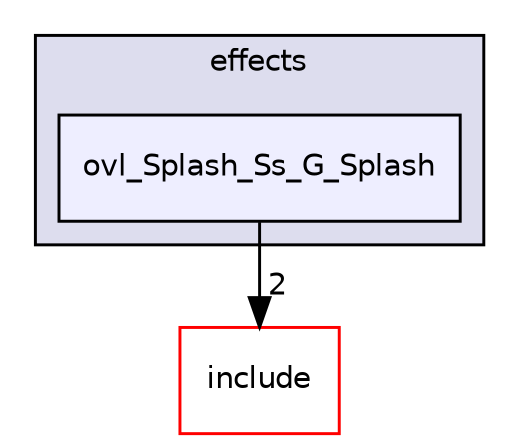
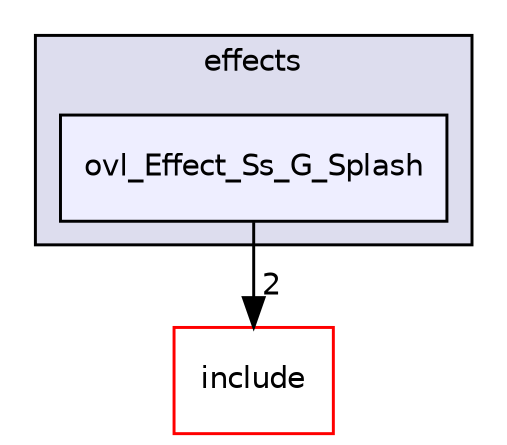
(260, 168) -> (254, 168)
